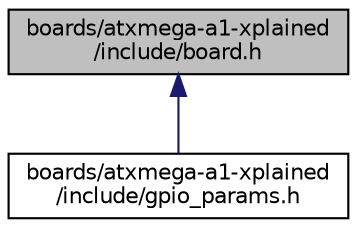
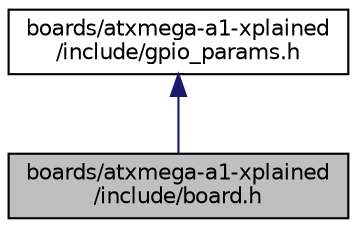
(178, 125) -> (178, 125)
